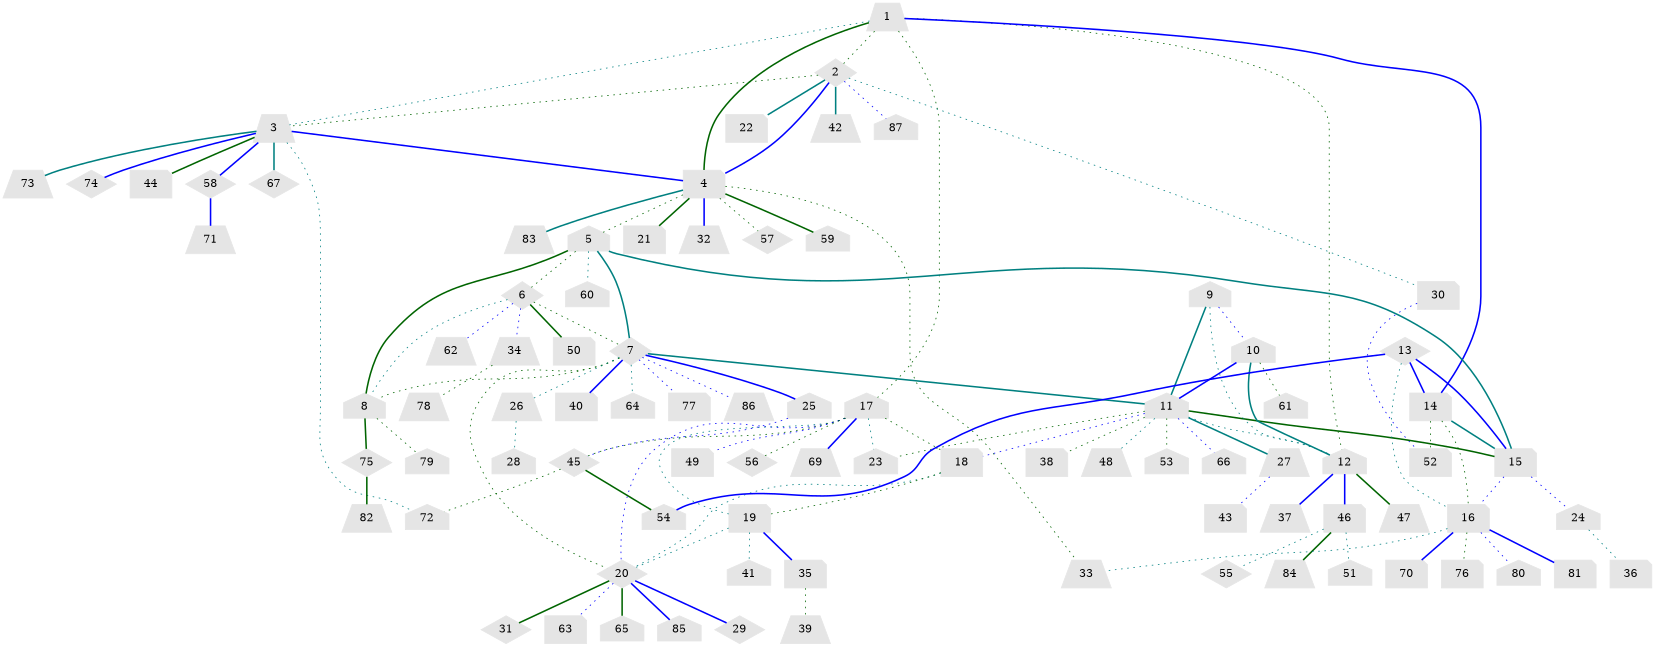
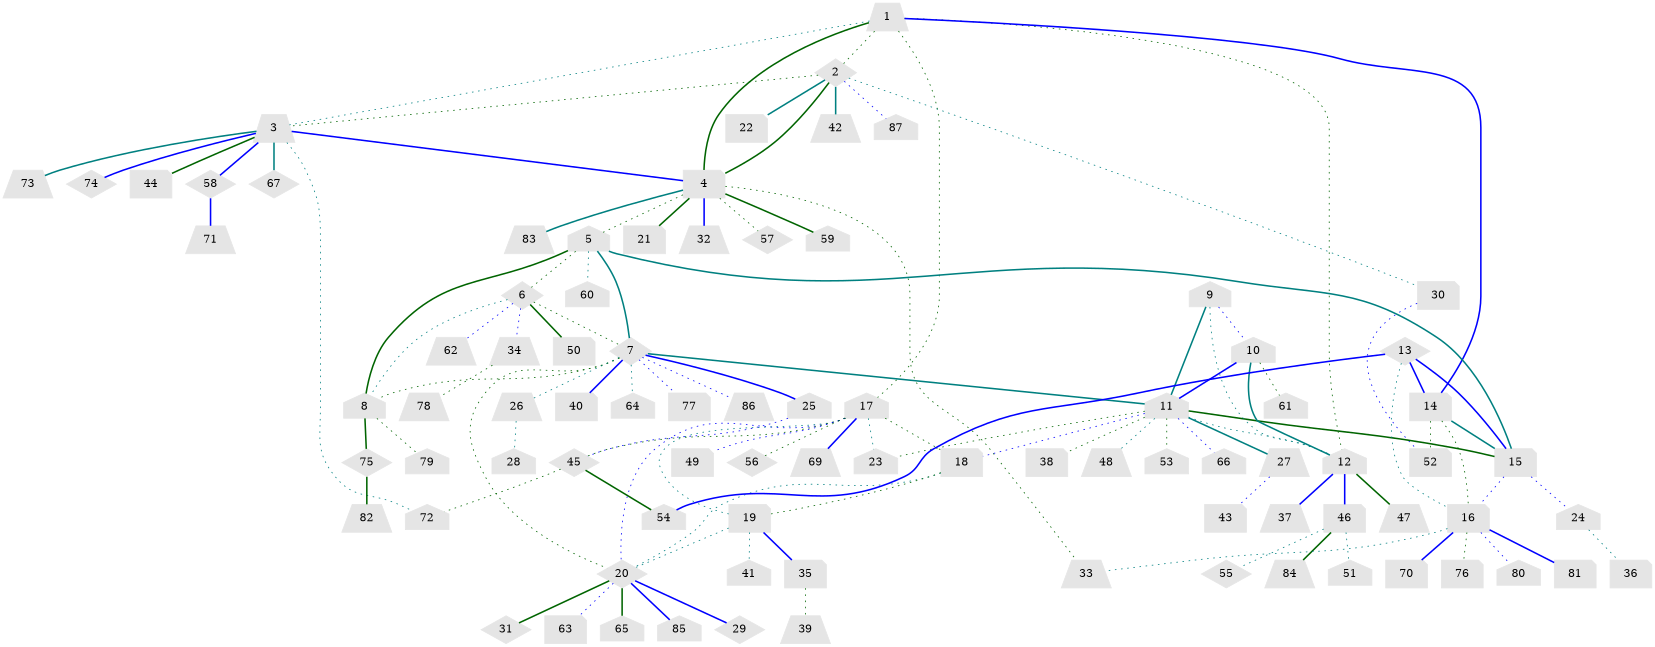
(783, 135) -> (783, 135)
